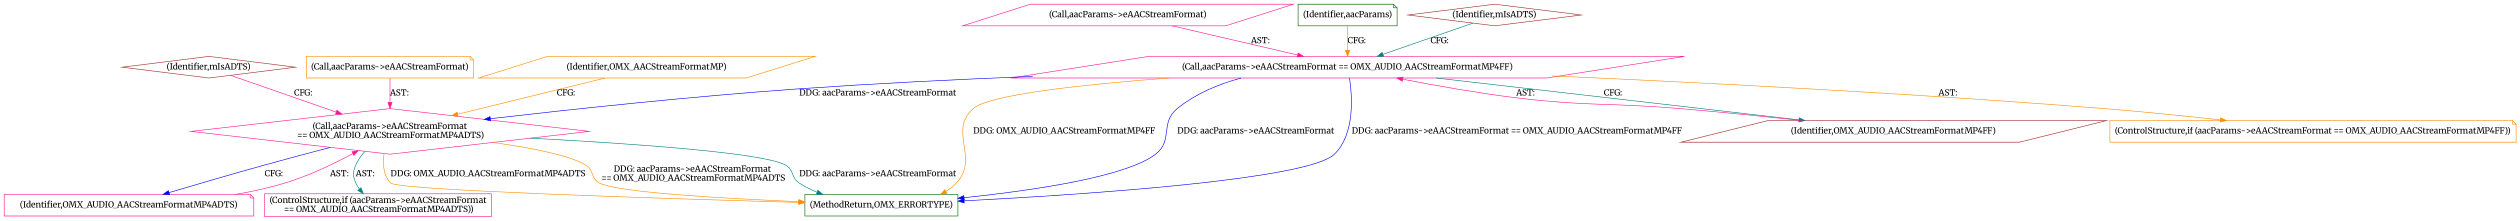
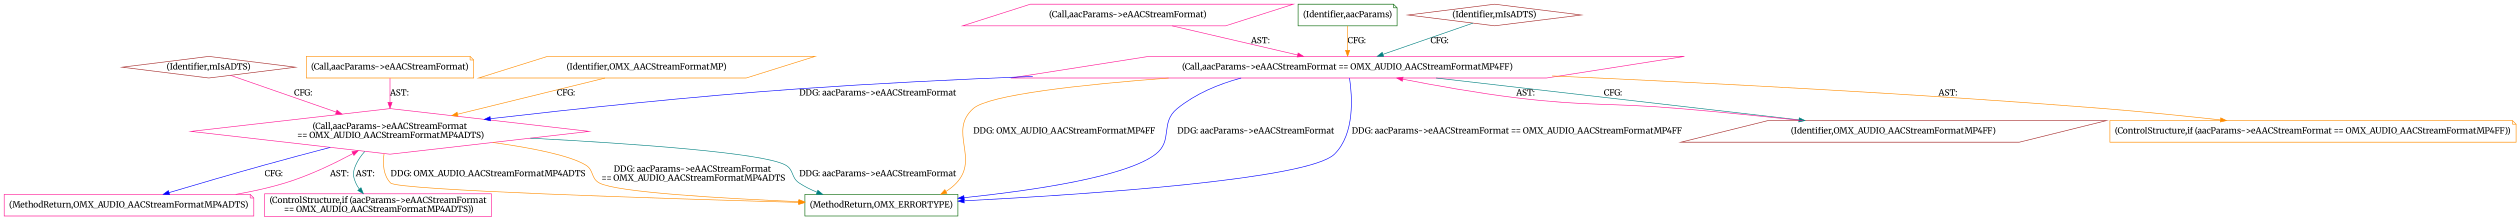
(129, 205) -> (129, 205)
